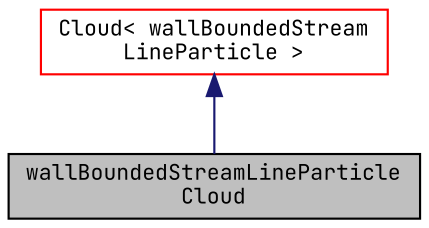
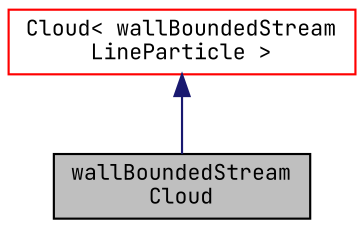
(214, 186) -> (182, 186)
